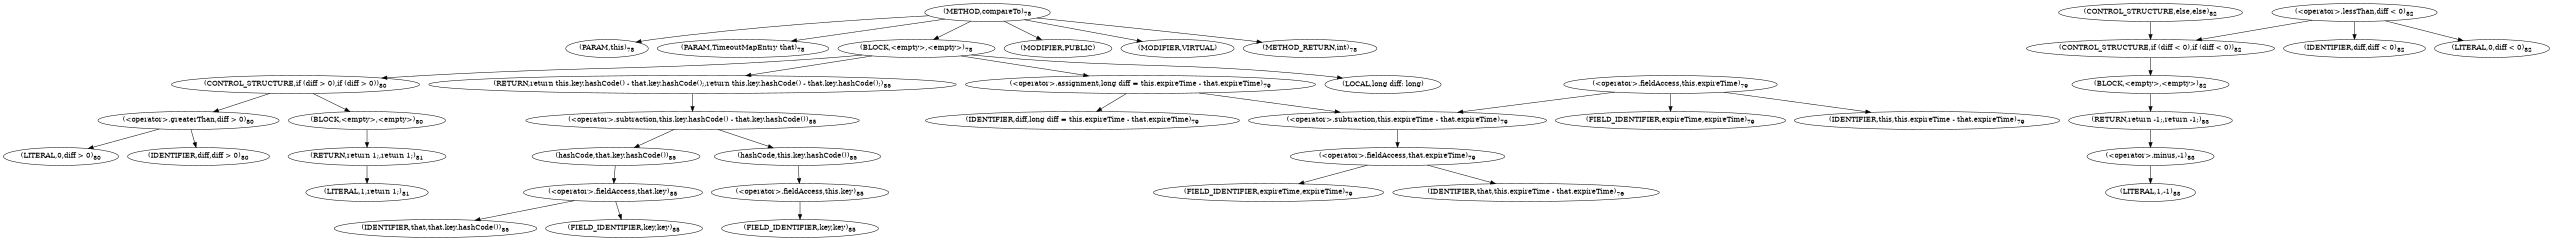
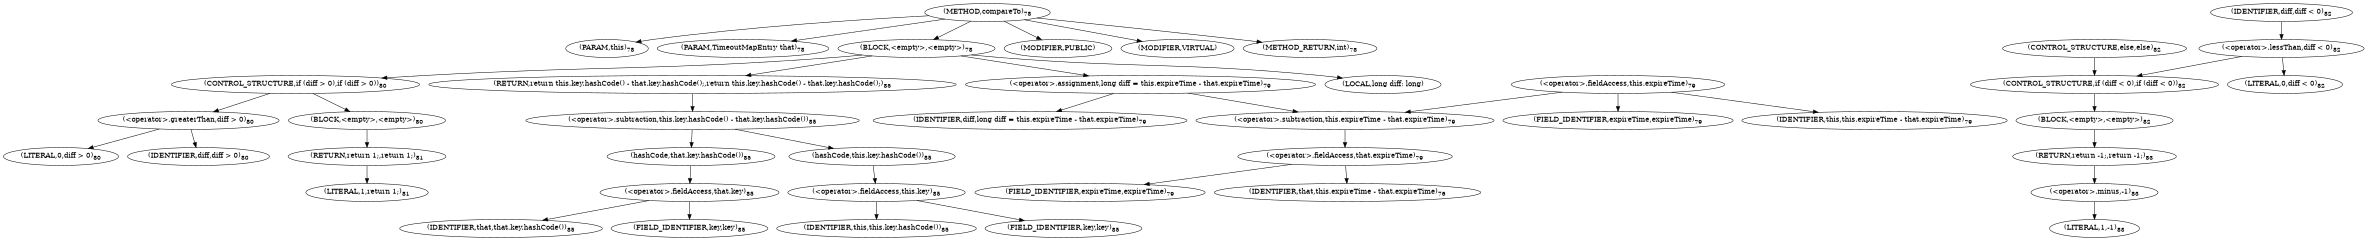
(2354, 28) -> (2282, 28)
none -> (876, 228)
